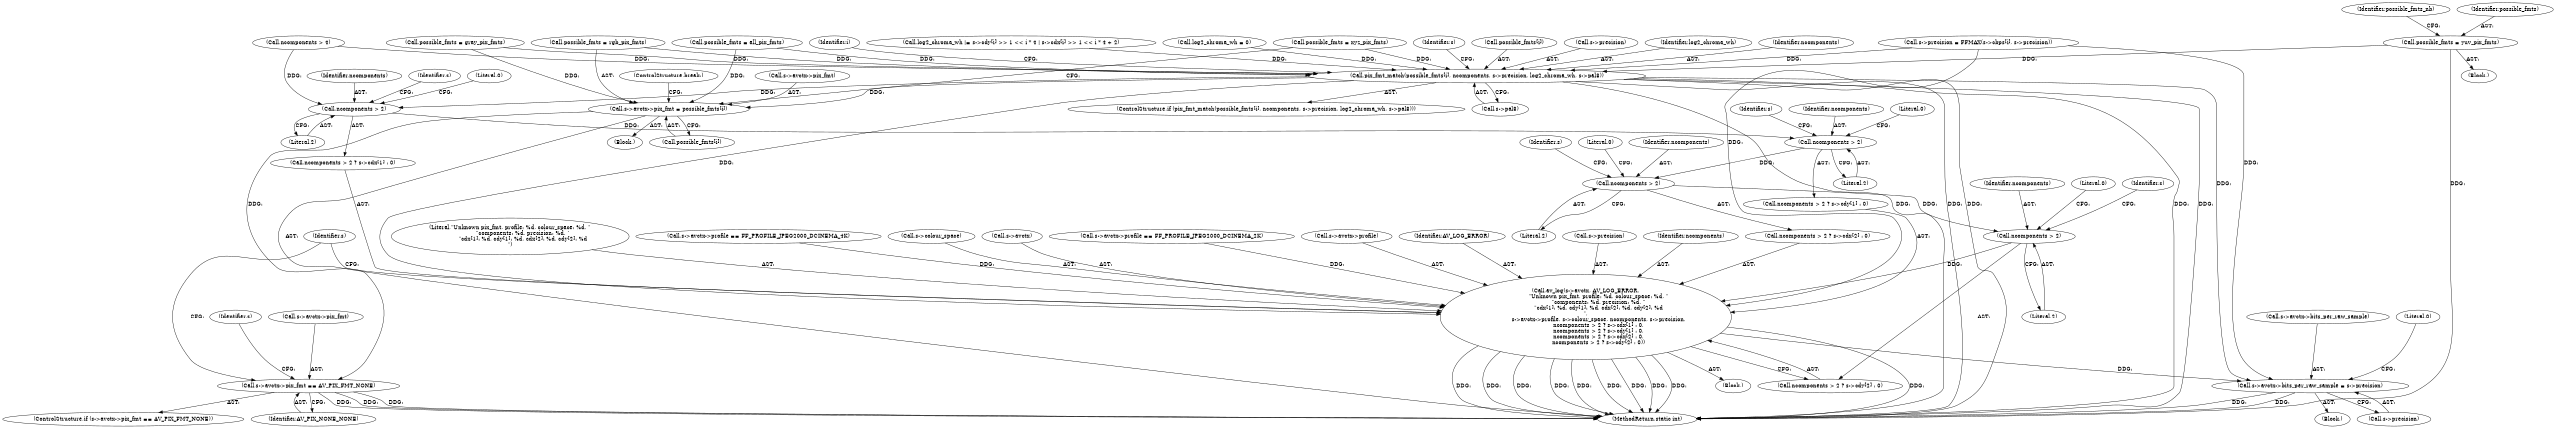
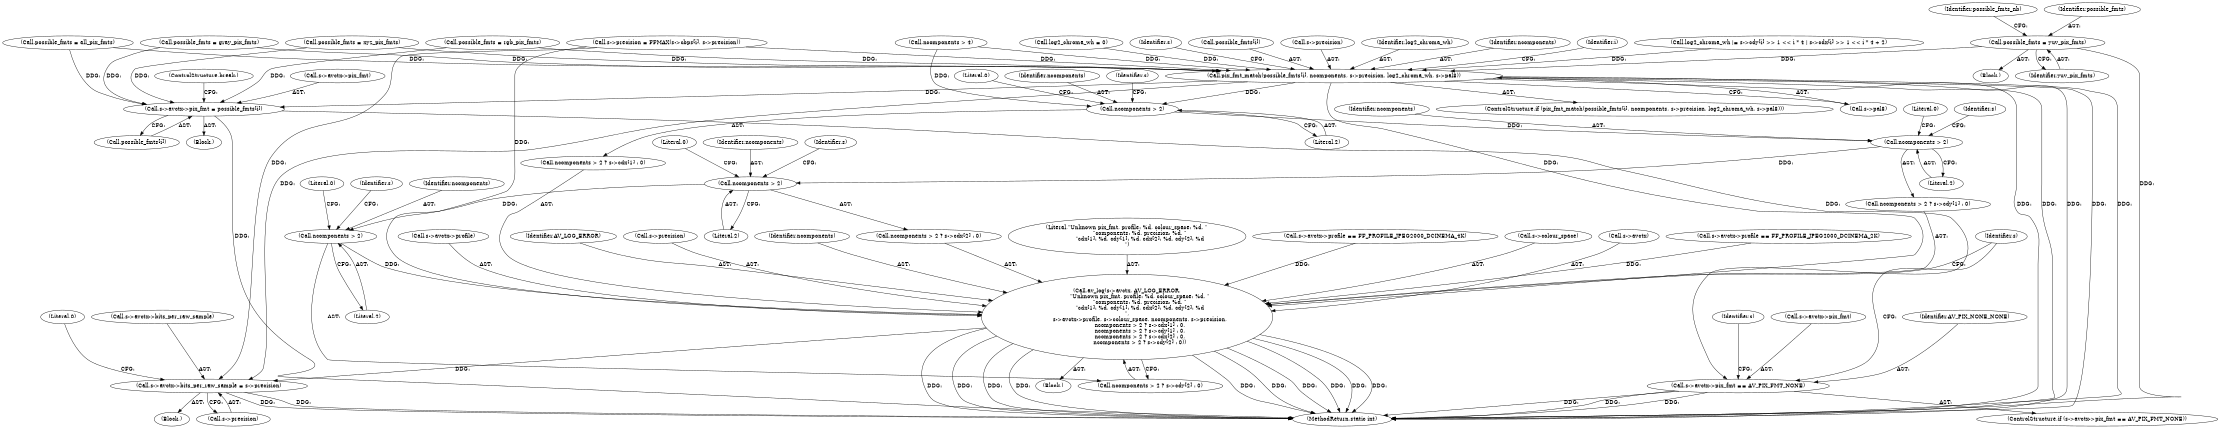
(609, 76) -> (279, 76)
(1074, 76) -> (143, 76)
none -> (2062, 76)
(293, 236) -> (243, 236)
(311, 401) -> none
